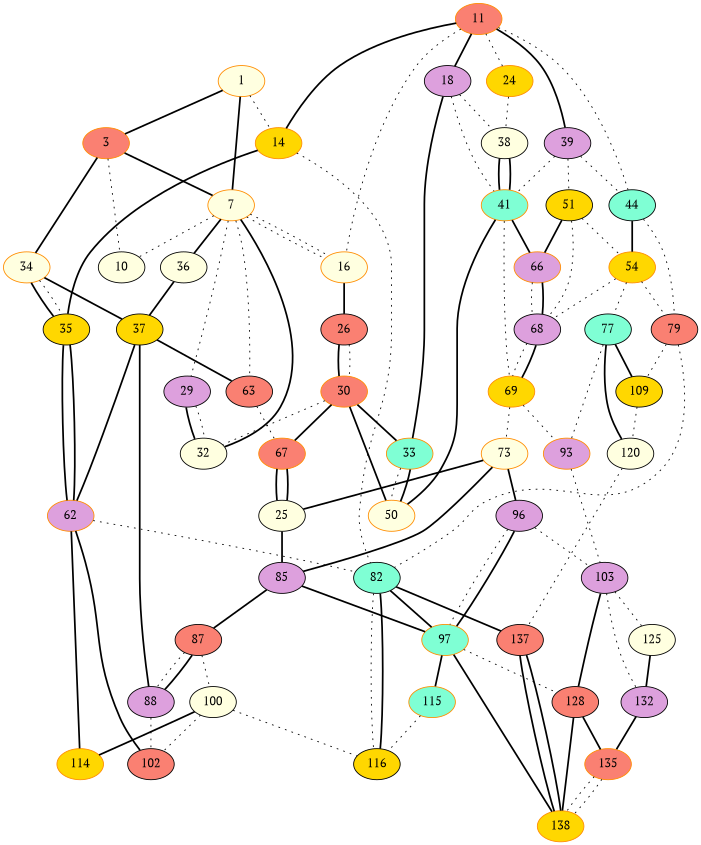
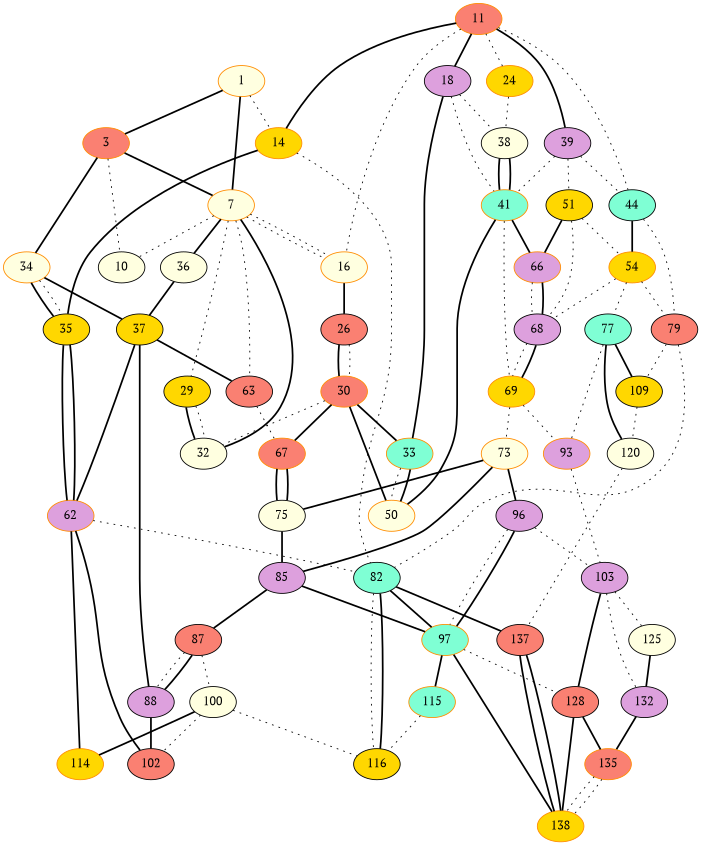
(187, 392) -> (187, 392)
(282, 516) -> (282, 516)
(151, 738) -> (151, 738)
